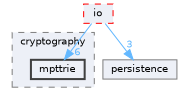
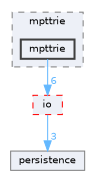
(80, 39) -> (48, 73)
(53, 42) -> (48, 22)
